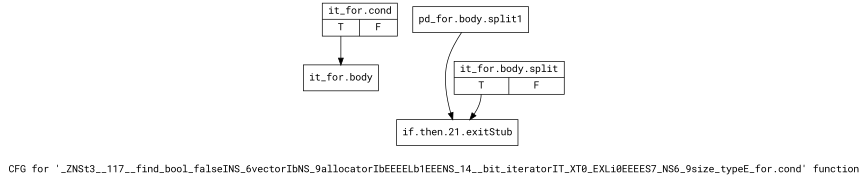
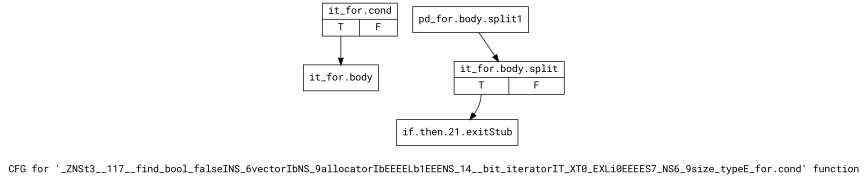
(446, 71) -> (487, 44)
